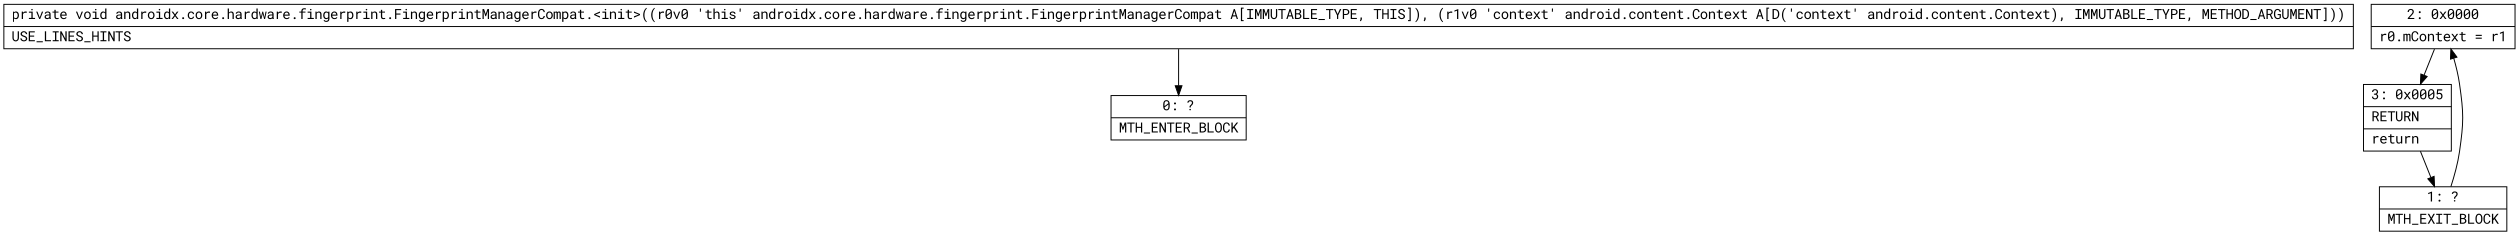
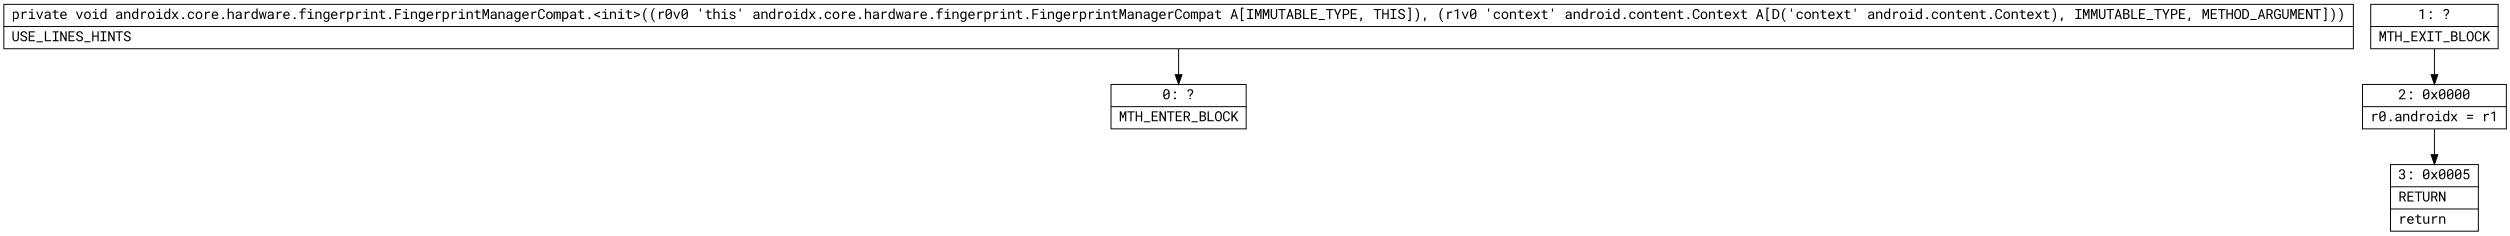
(2443, 37) -> (2434, 117)
(2426, 164) -> none
